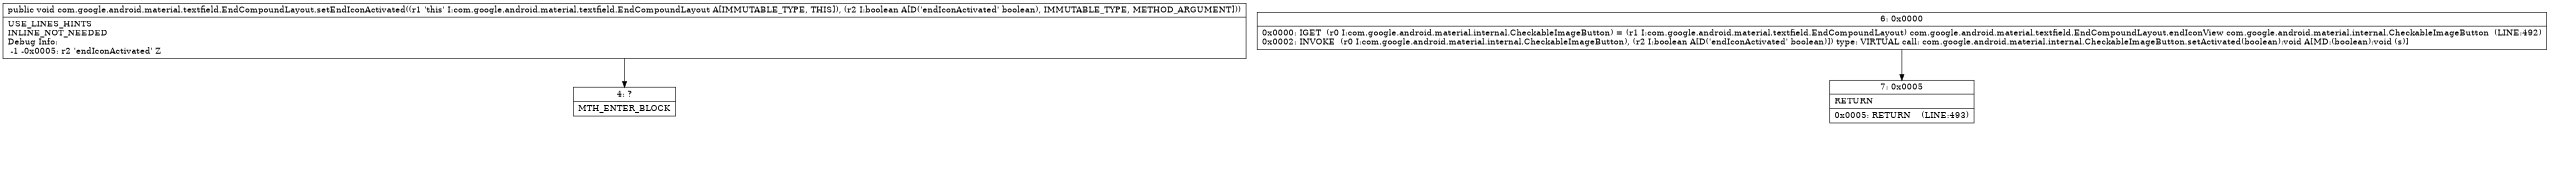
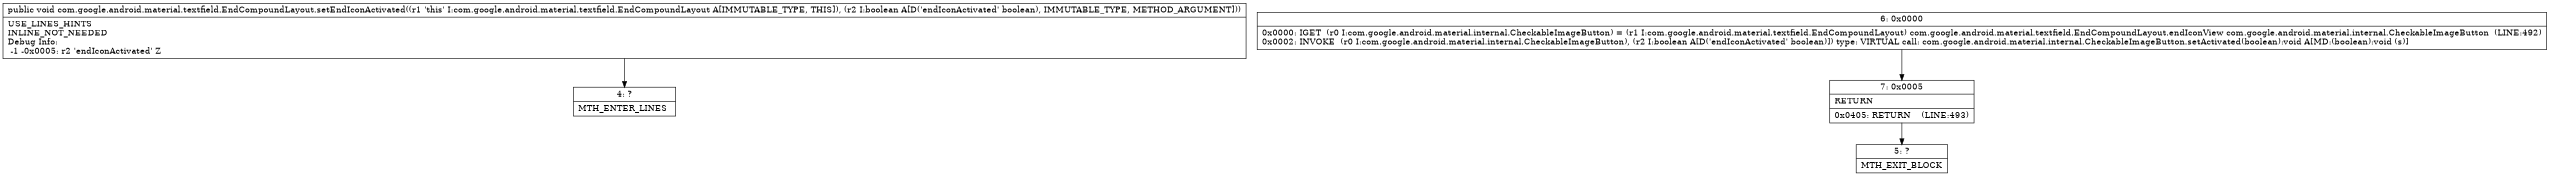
(625, 109) -> (623, 109)
(1902, 115) -> (1902, 115)
none -> (1902, 159)
